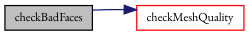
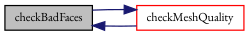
none -> (121, 26)
